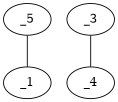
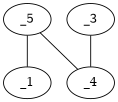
none -> (59, 51)
